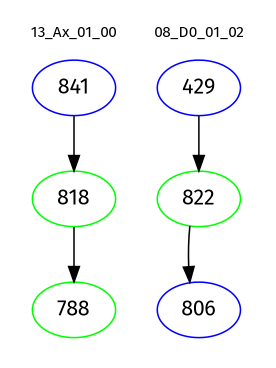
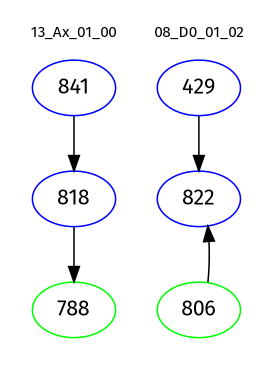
(74, 199) -> (74, 199)
(199, 199) -> (199, 199)
(189, 246) -> (209, 262)
(199, 310) -> (199, 310)
